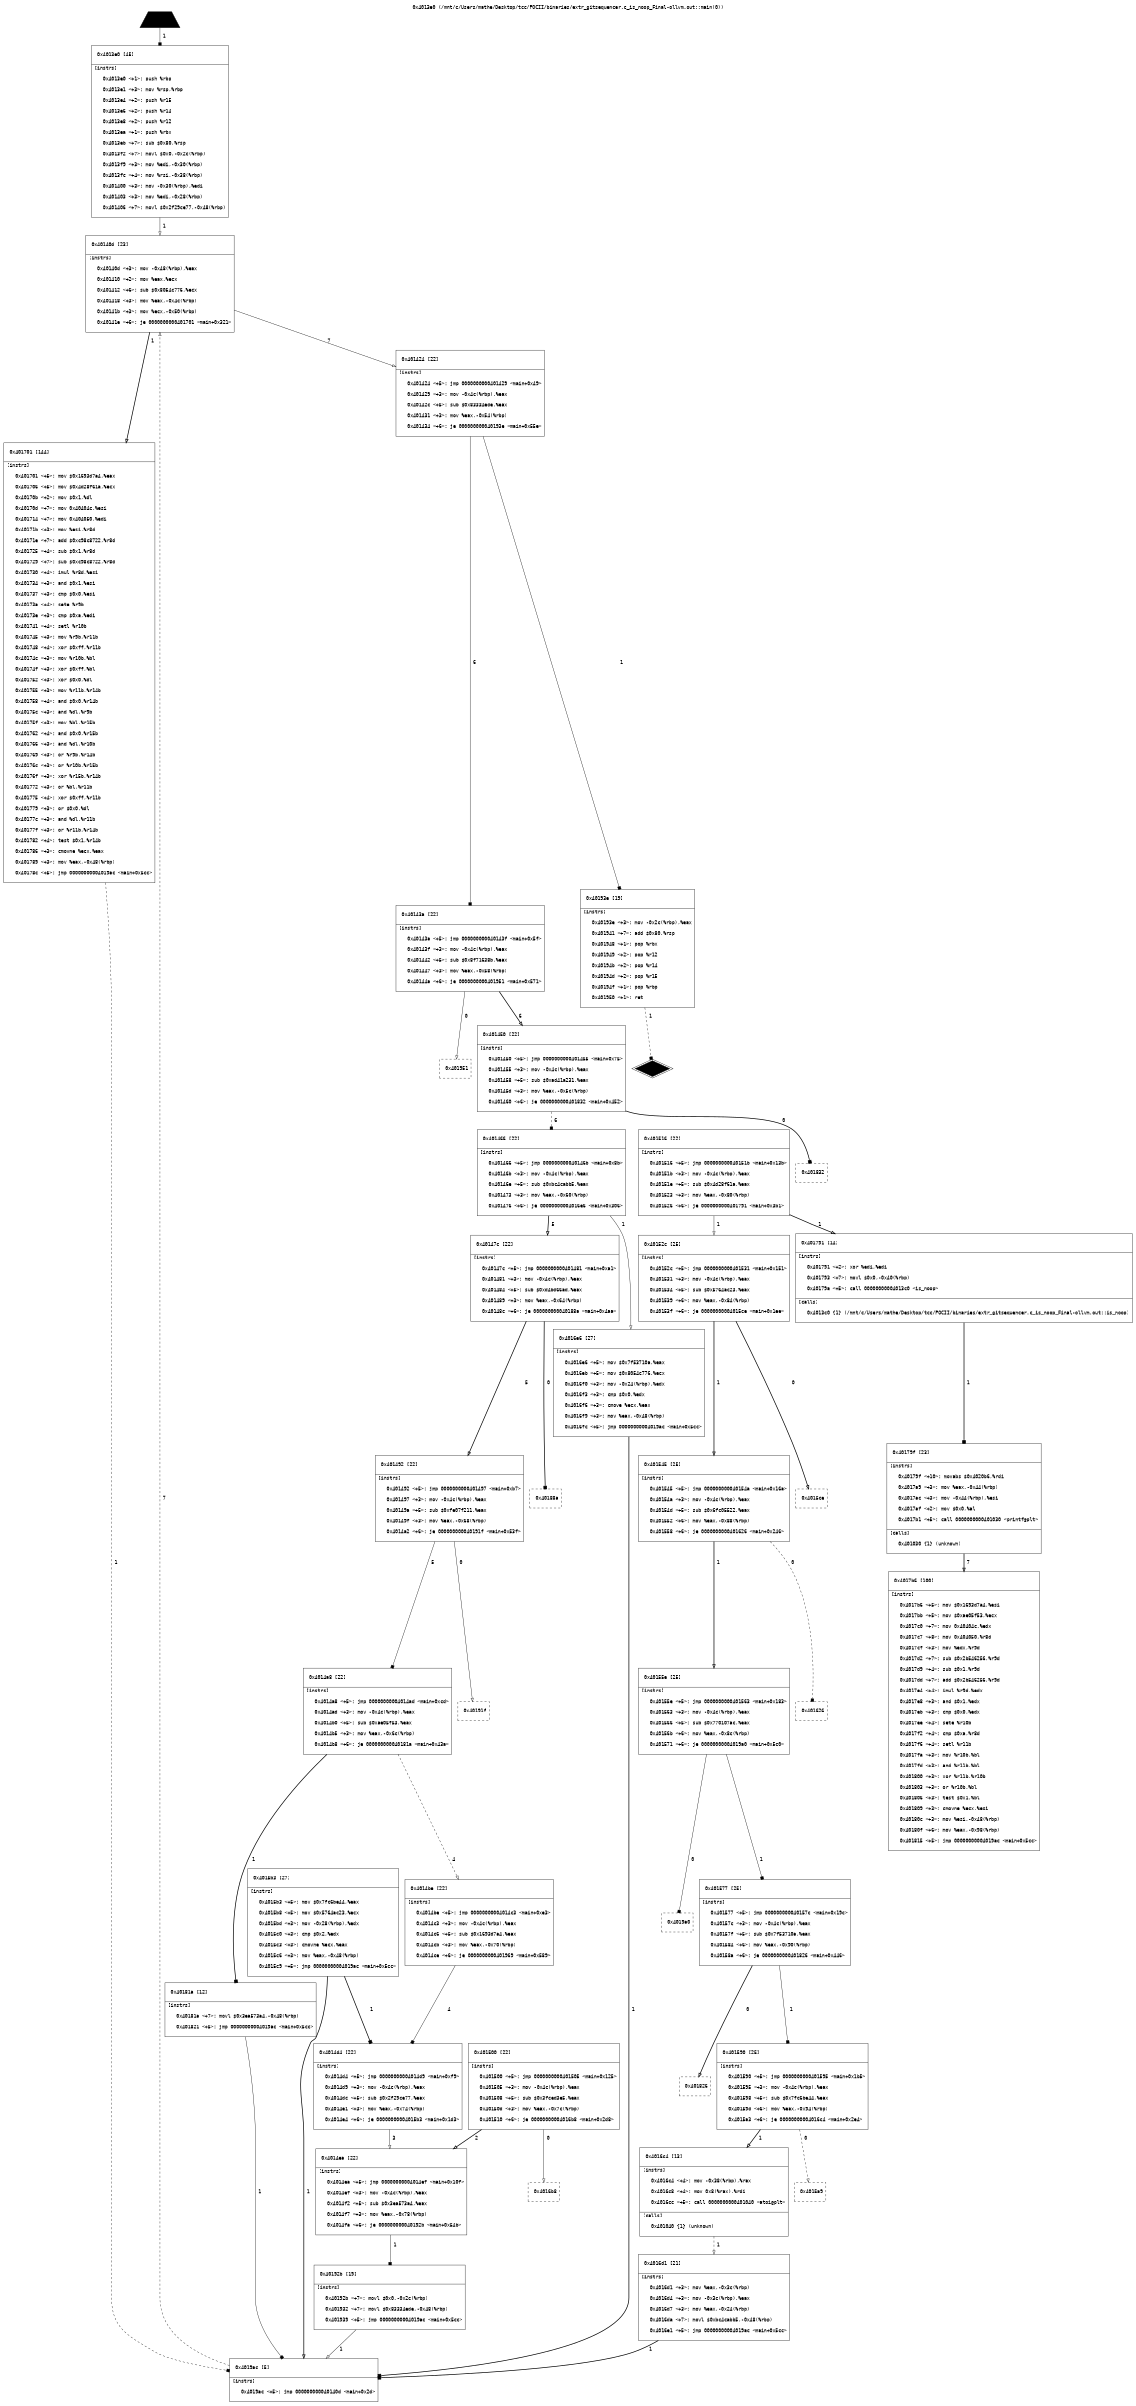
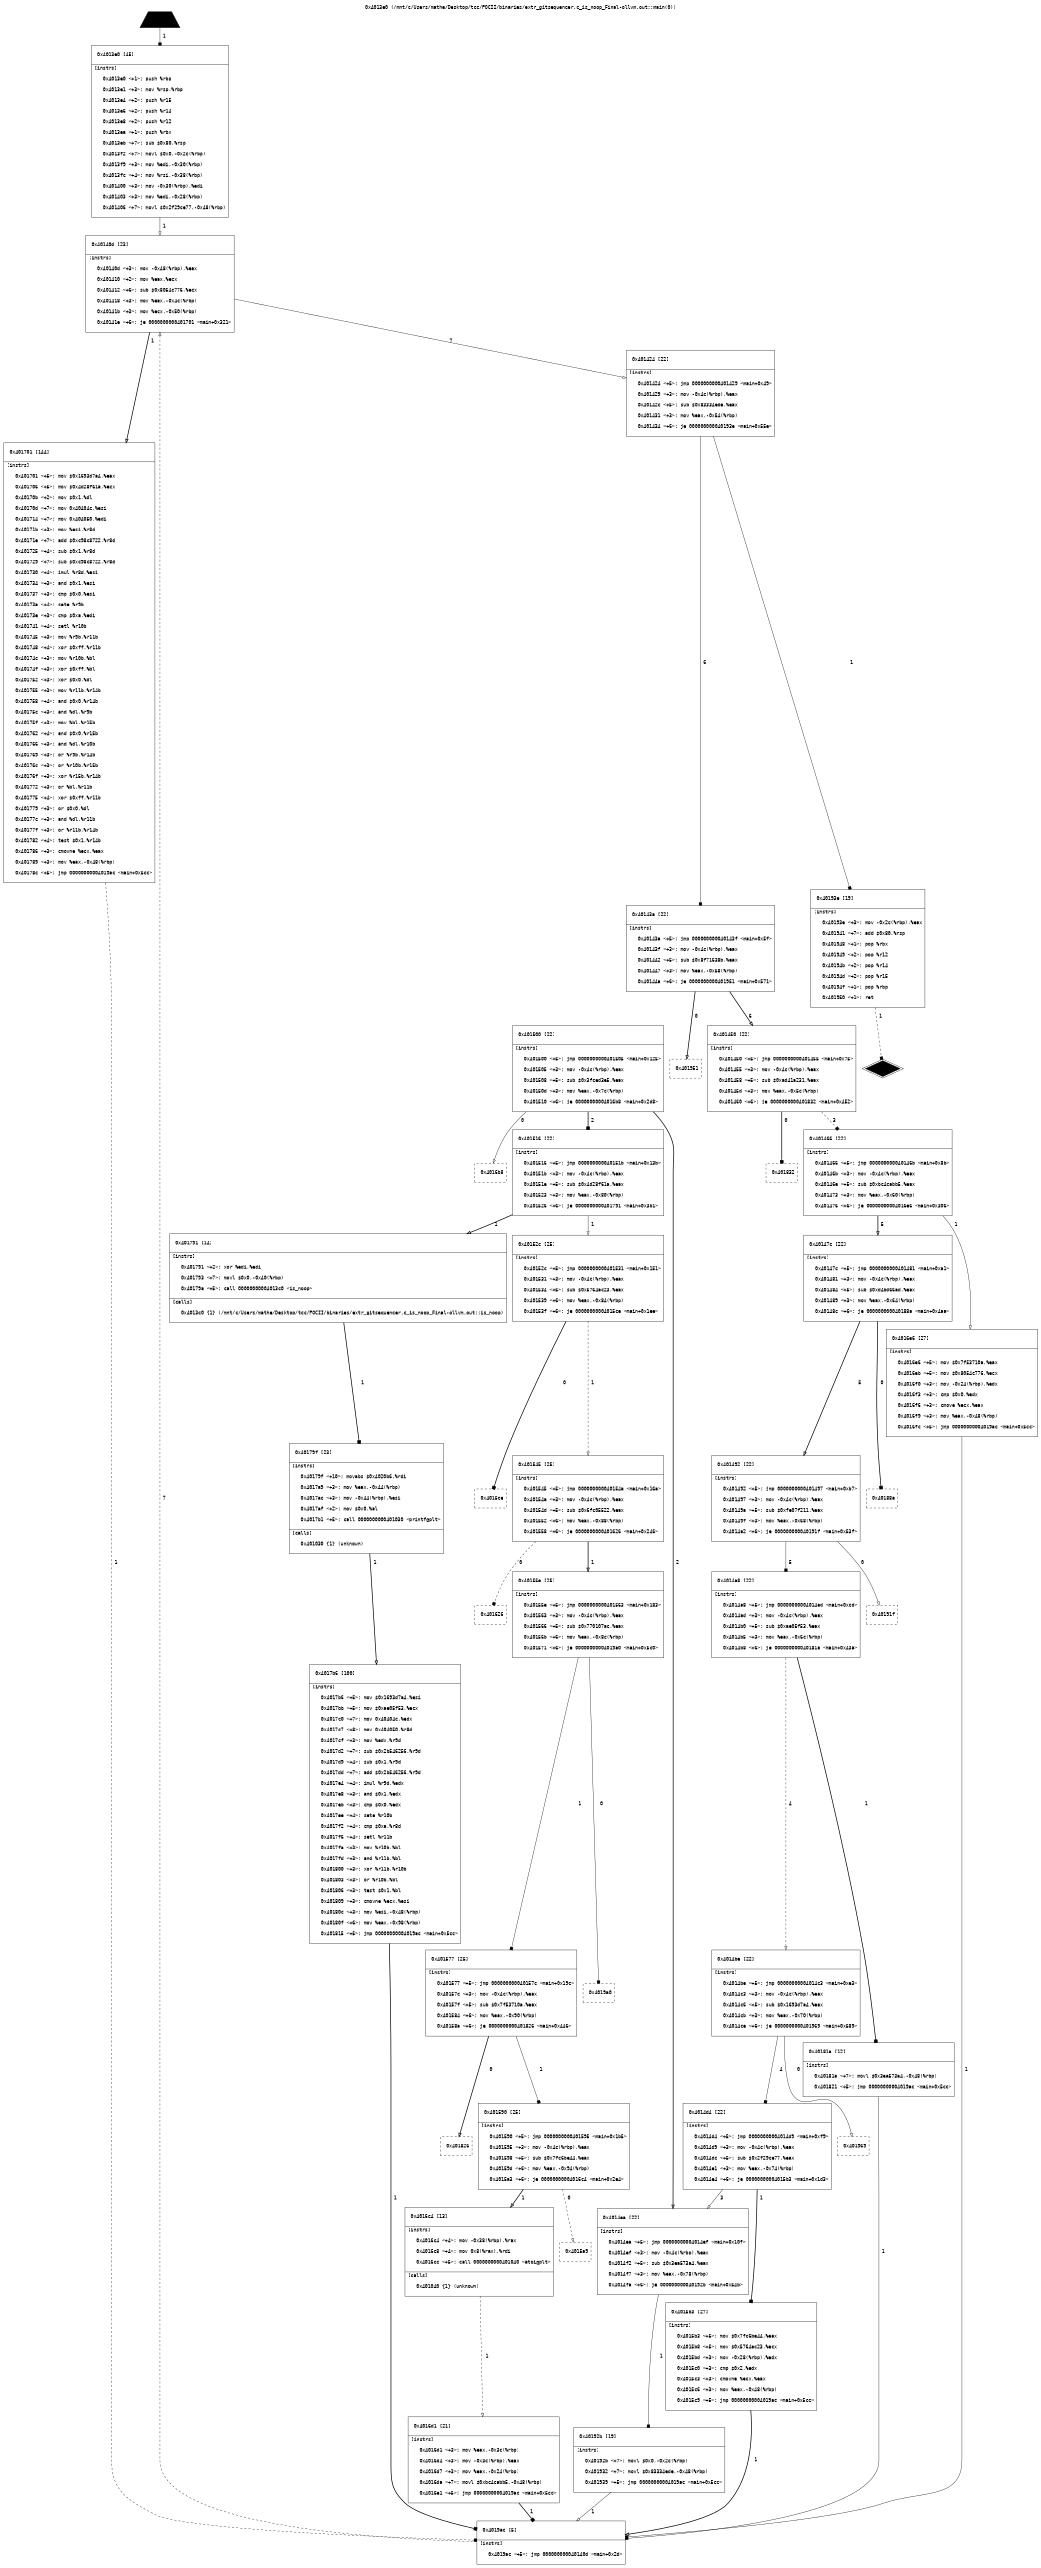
(461, 1024) -> (691, 1024)
none -> (588, 1119)
(554, 1121) -> (833, 1121)
(714, 1387) -> (588, 1387)
(775, 1402) -> (527, 1402)
(967, 1563) -> (374, 1563)
(629, 2003) -> (962, 2126)
(357, 2008) -> (755, 2244)
none -> (853, 2146)
none -> (391, 2262)
